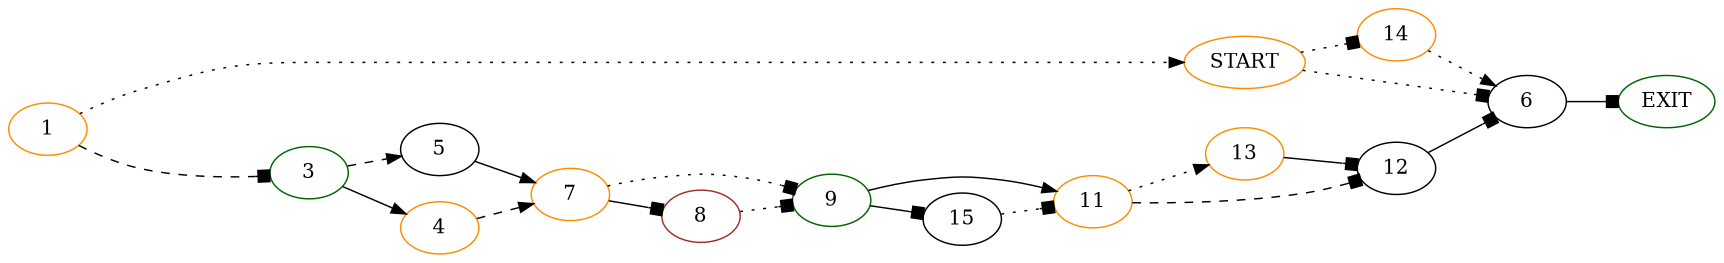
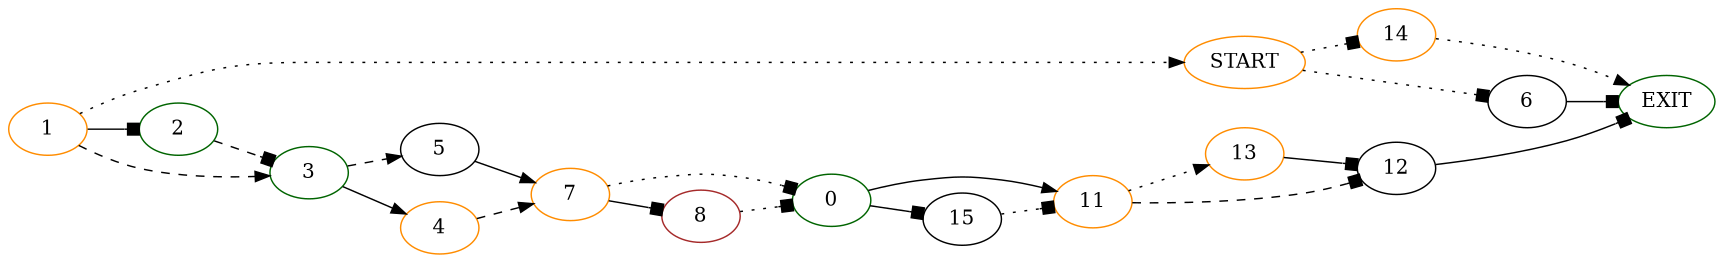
(1455, 65) -> (1527, 53)
none -> (179, 129)
(1455, 138) -> (1527, 150)
(165, 173) -> (165, 173)
(832, 200) -> (832, 200)
